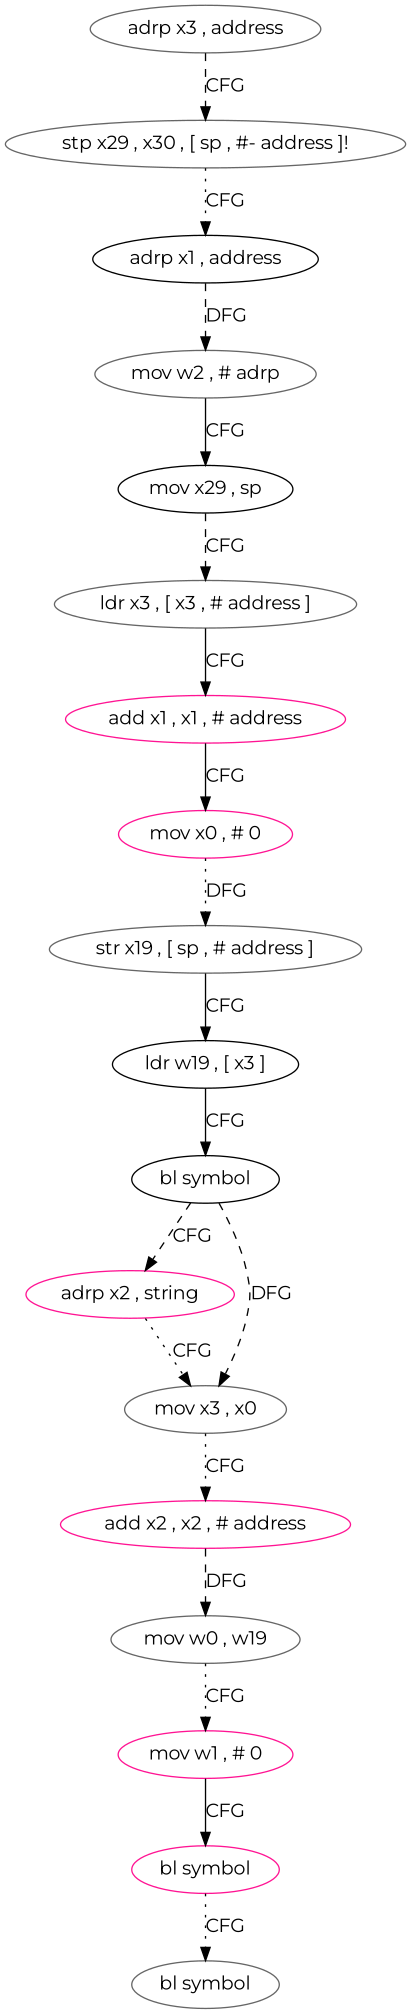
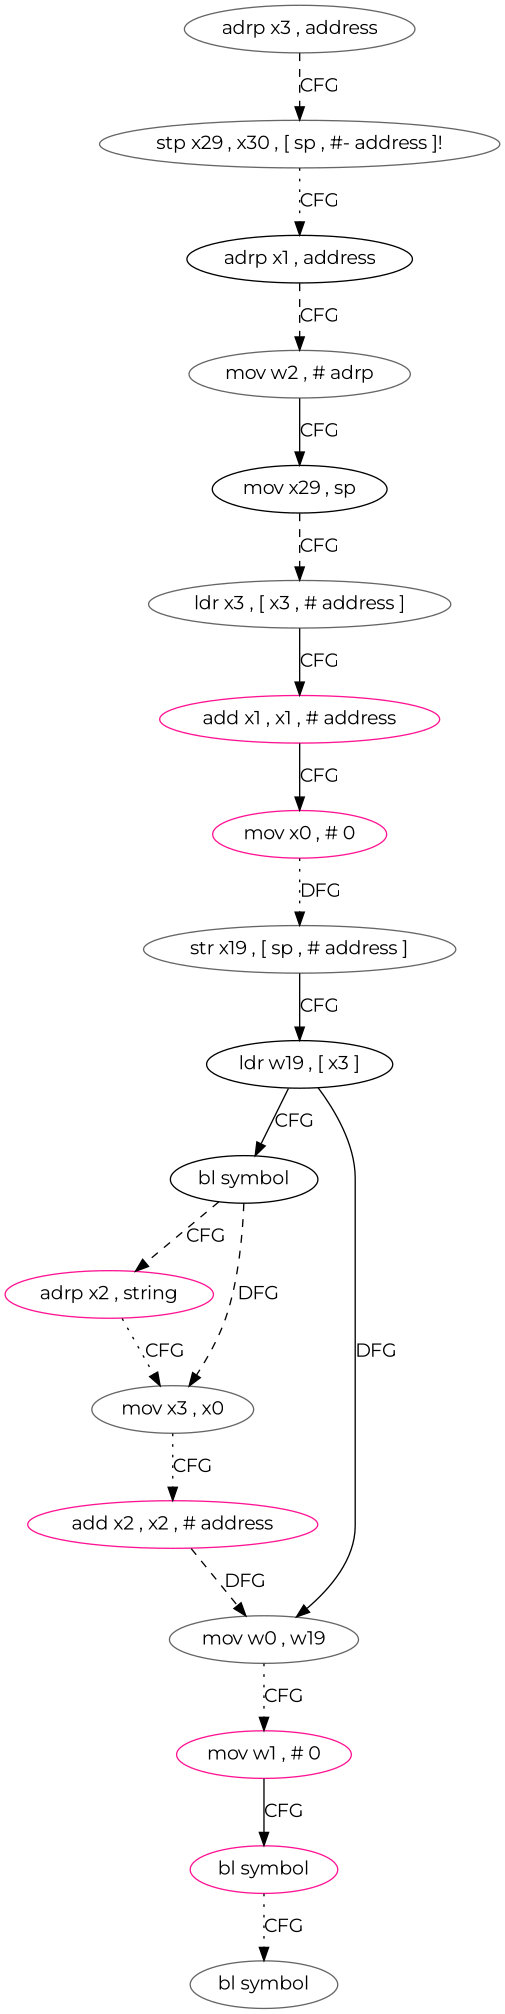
(226, 317) -> (320, 317)
none -> (355, 1352)
